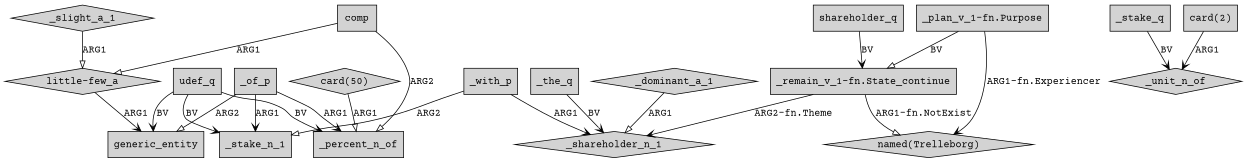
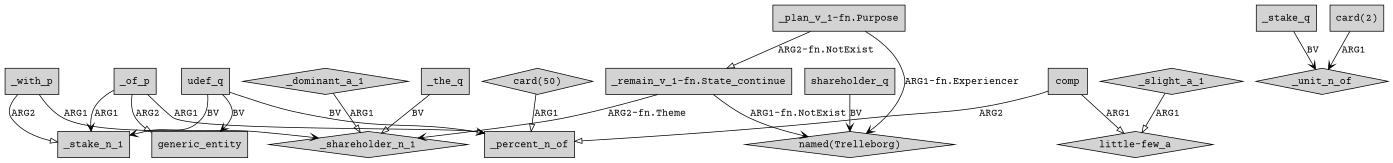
(861, 46) -> (850, 109)
(936, 50) -> (826, 50)
(271, 104) -> (346, 121)
(115, 110) -> none
(583, 111) -> (408, 112)
(875, 117) -> (754, 120)
